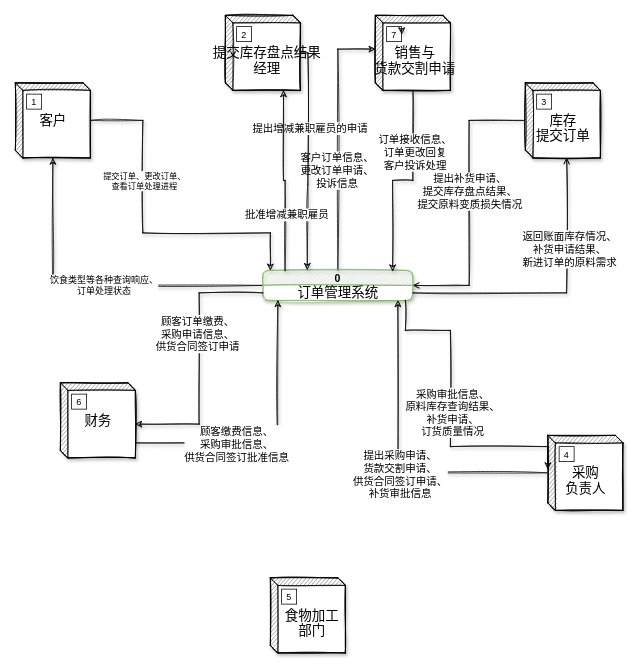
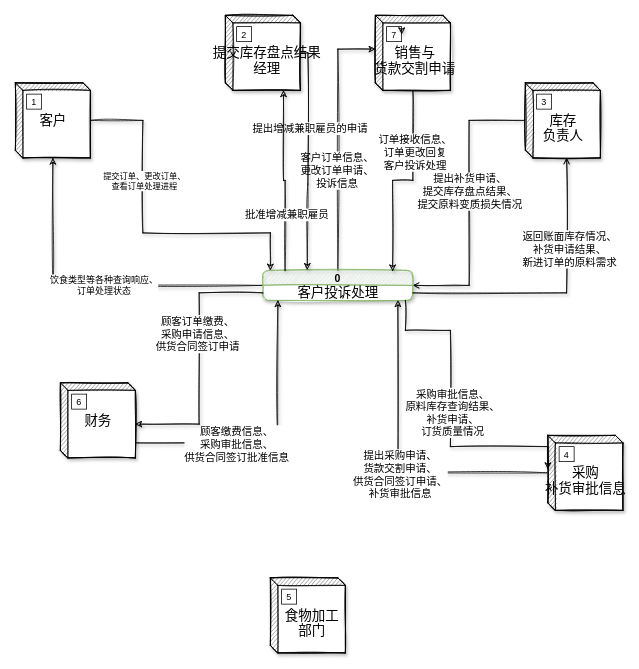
(563, 120) -> (563, 120)
(338, 293) -> (338, 293)
(586, 473) -> (586, 473)
